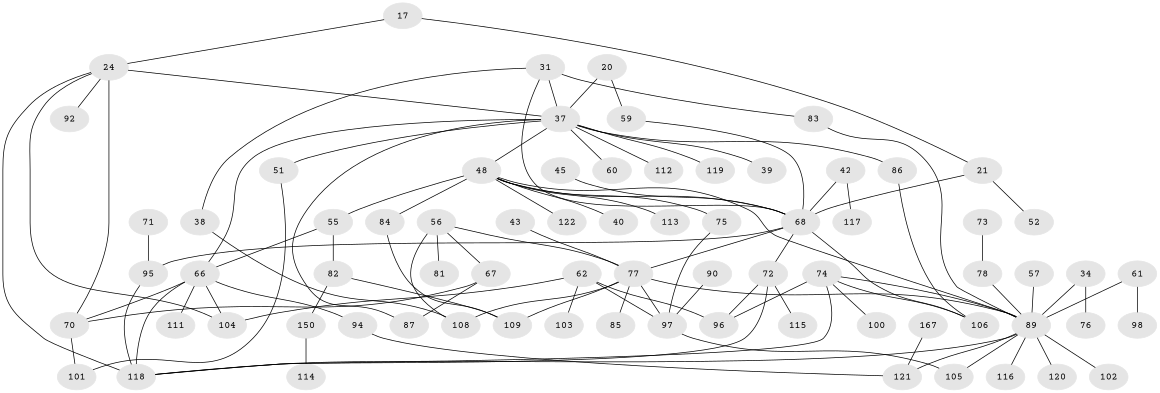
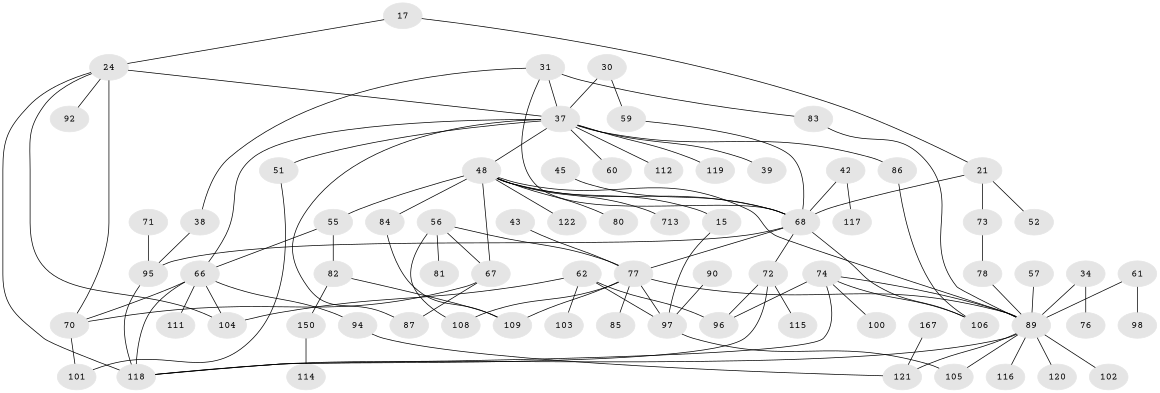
(607, 67) -> (607, 67)
none -> (983, 196)
none -> (486, 222)
(618, 222) -> (618, 222)
(670, 222) -> (670, 222)
(722, 222) -> (722, 222)
(317, 290) -> (174, 248)
